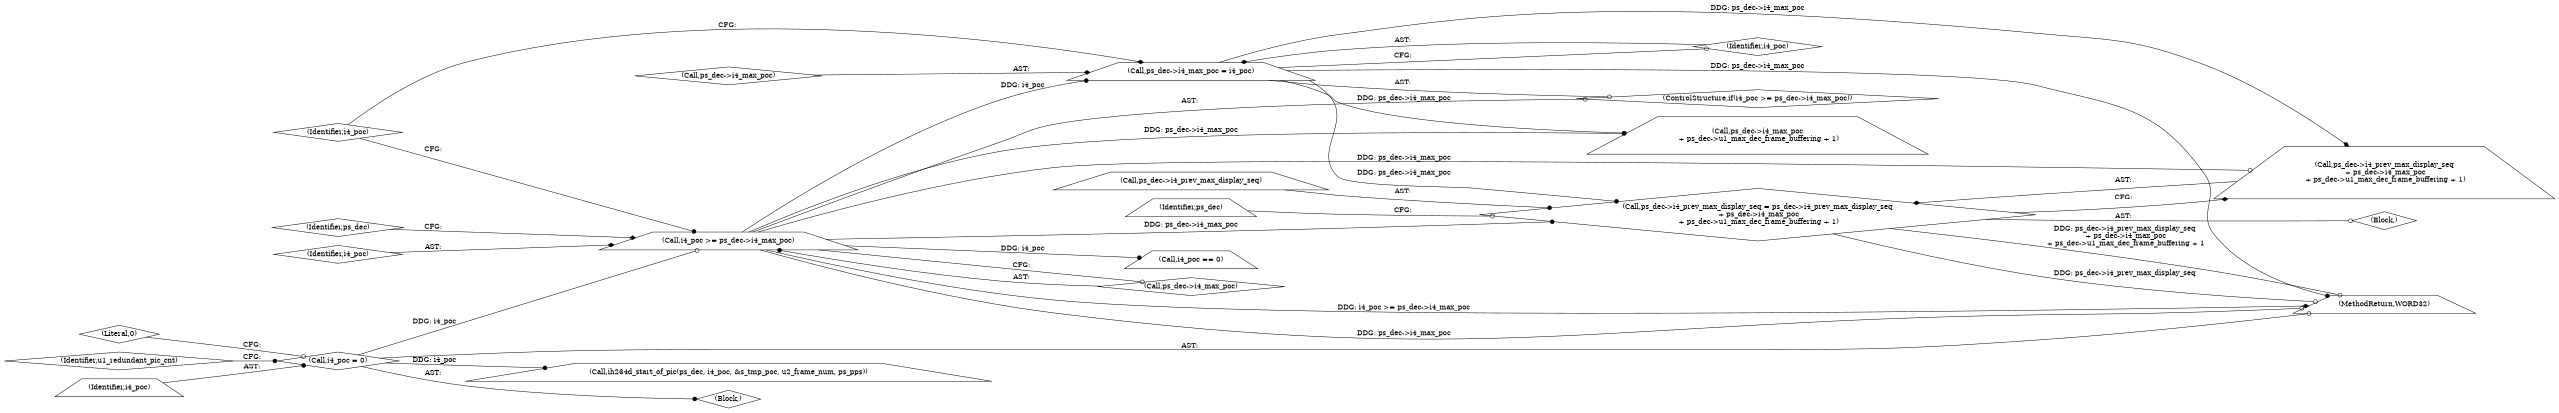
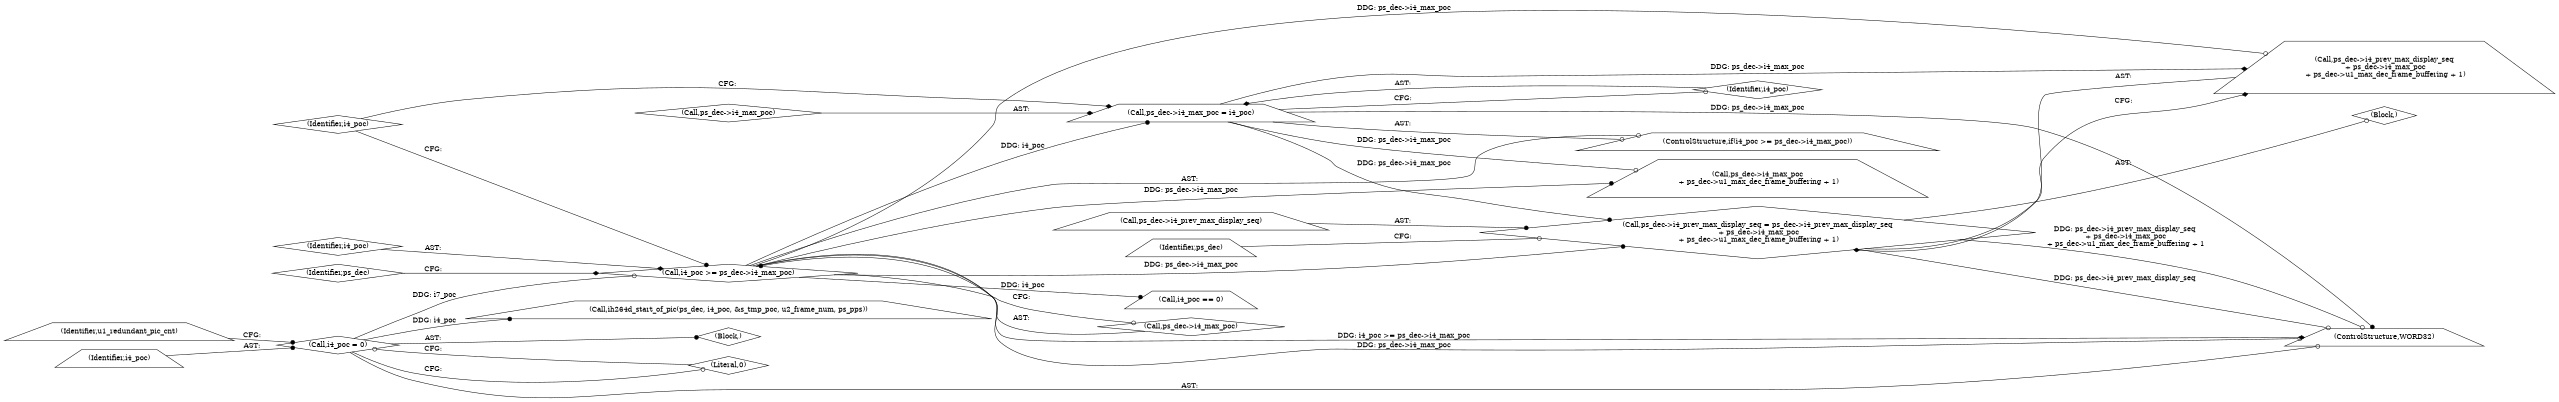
(1758, 99) -> (1758, 142)
(728, 241) -> (728, 273)
(2384, 304) -> (2384, 337)
(434, 322) -> (434, 295)
(119, 361) -> (119, 332)
none -> (525, 382)
